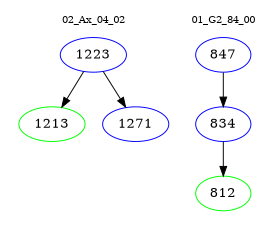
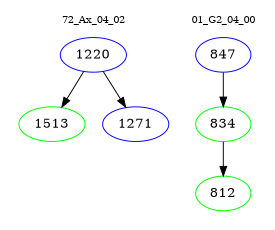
(94, 21) -> (94, 21)
(224, 21) -> (224, 21)
(93, 55) -> (93, 55)
(52, 124) -> (52, 124)
(223, 124) -> (223, 124)
